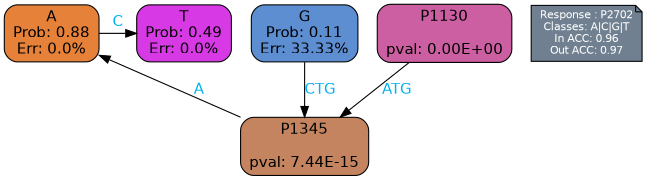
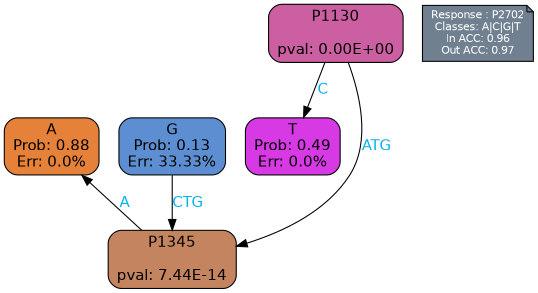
(112, 33) -> (316, 85)
(305, 33) -> (172, 146)
(305, 146) -> (172, 259)
